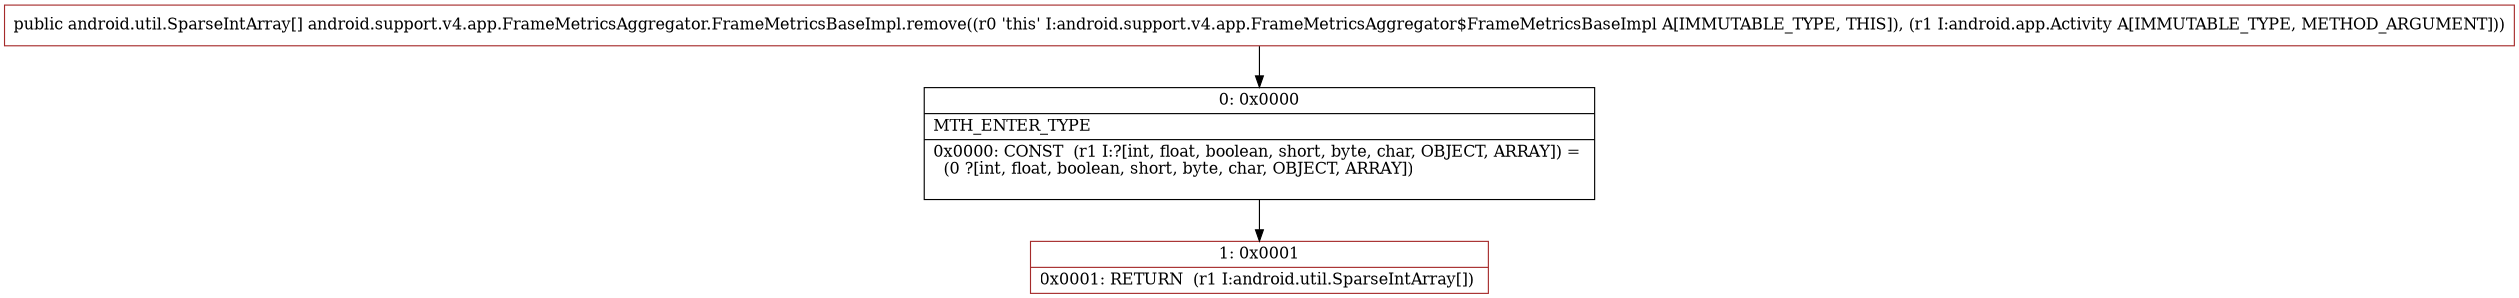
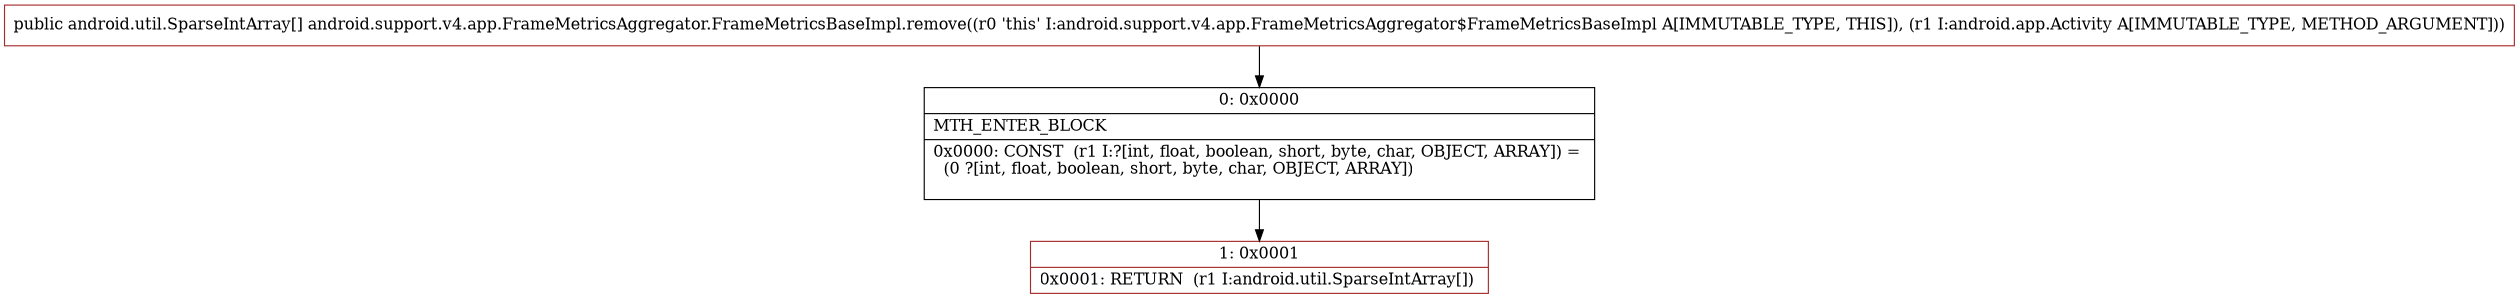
(1012, 126) -> (1020, 126)
